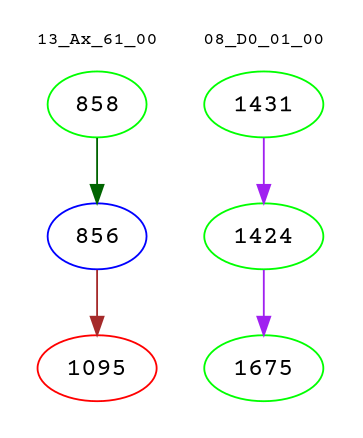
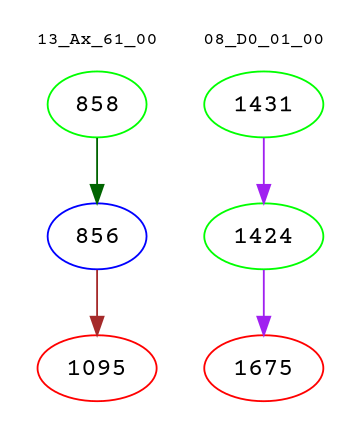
(264, 368) -> (264, 368)
